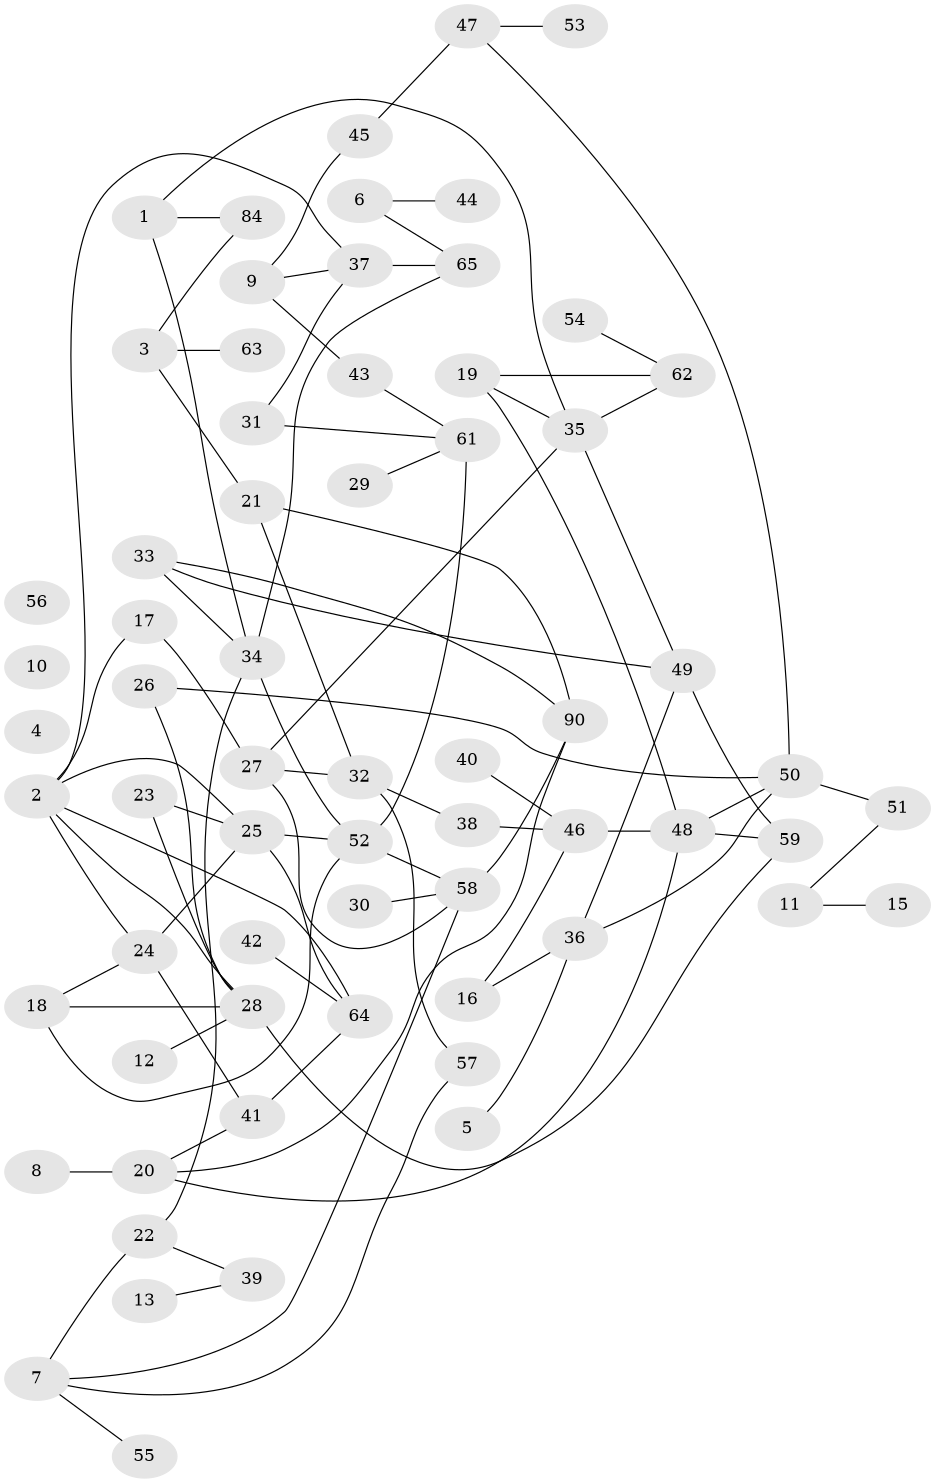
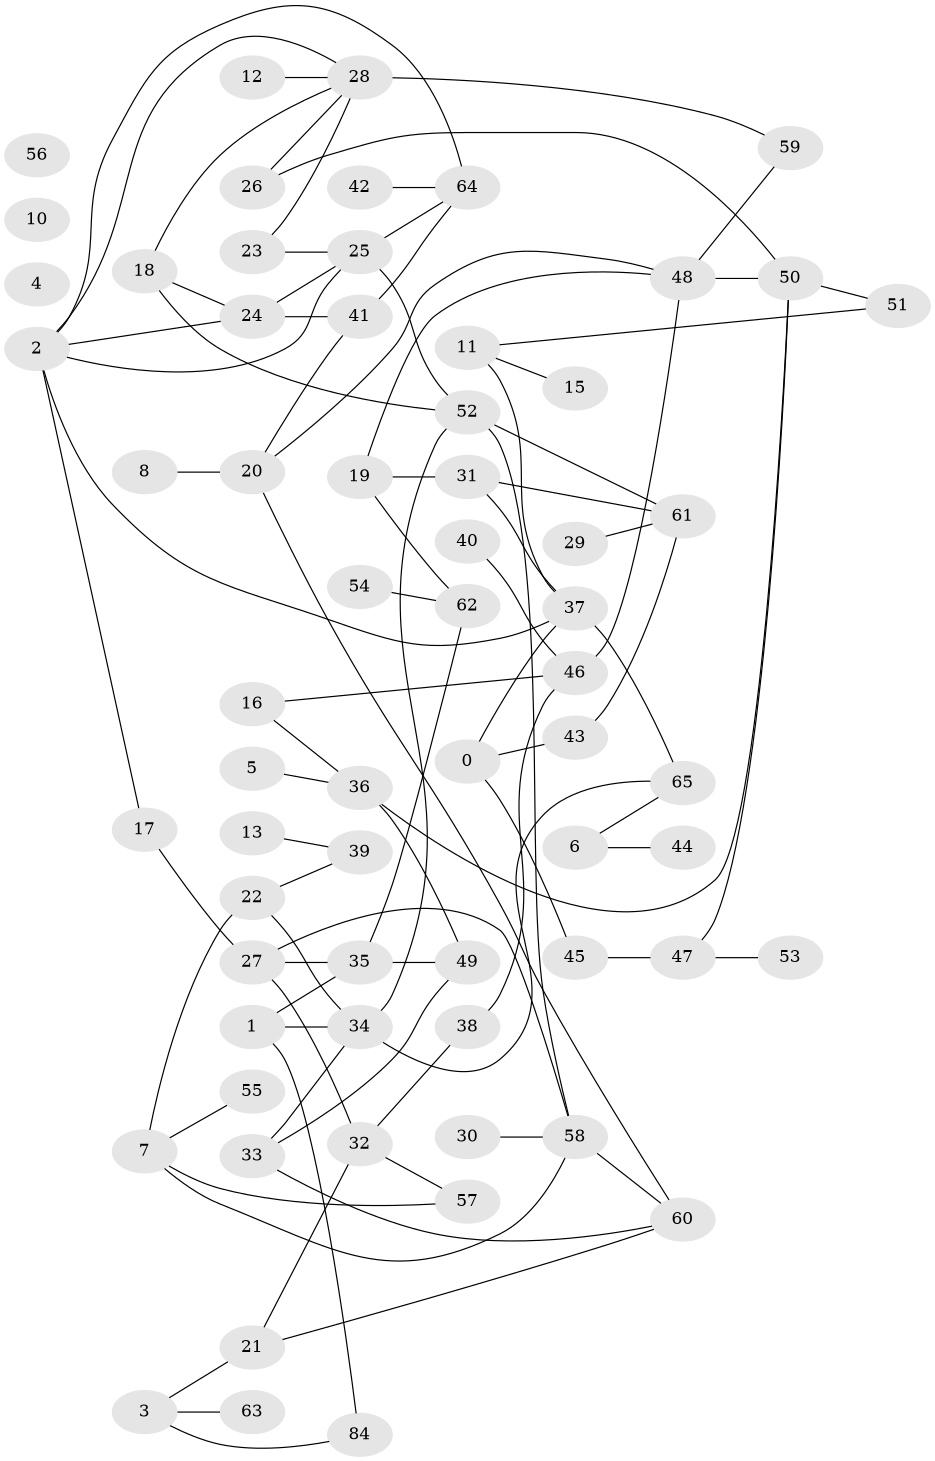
(252, 282) -> (468, 762)
(521, 403) -> (414, 477)
none -> (521, 478)
(575, 721) -> (683, 1220)
(728, 760) -> none
